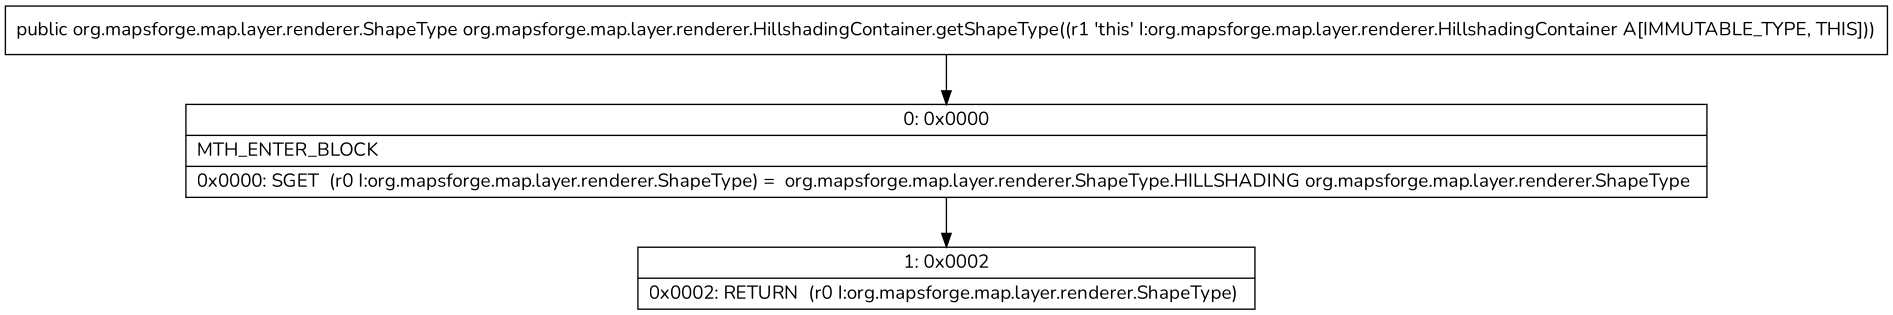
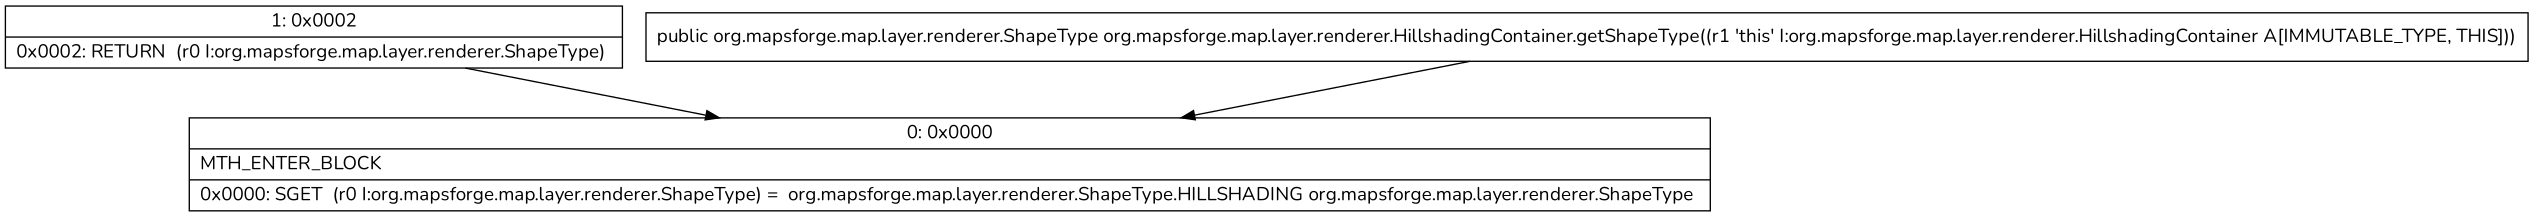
(946, 215) -> (586, 92)
